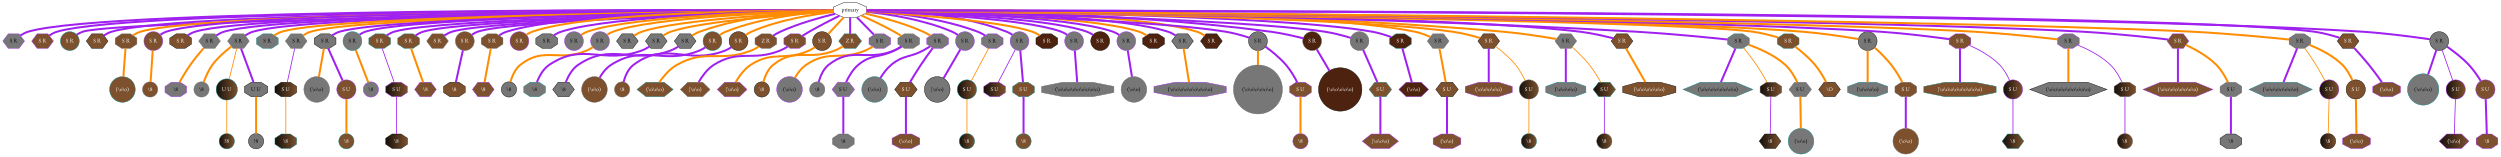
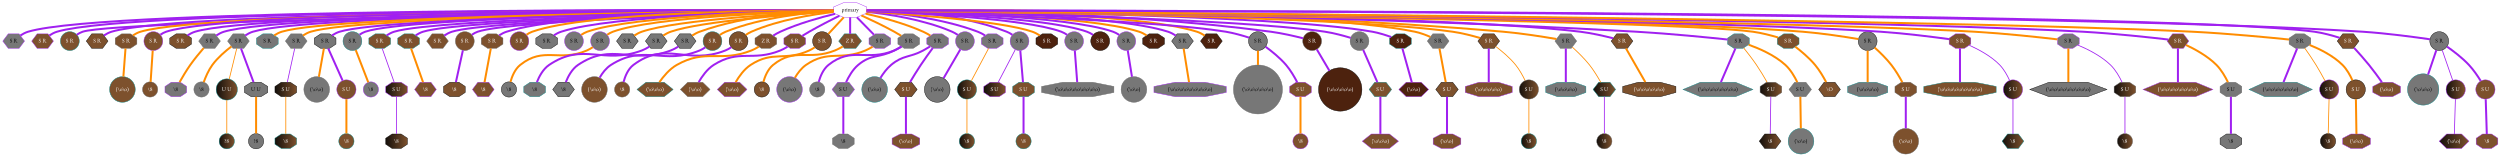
(850, 10) -> (850, 10)
